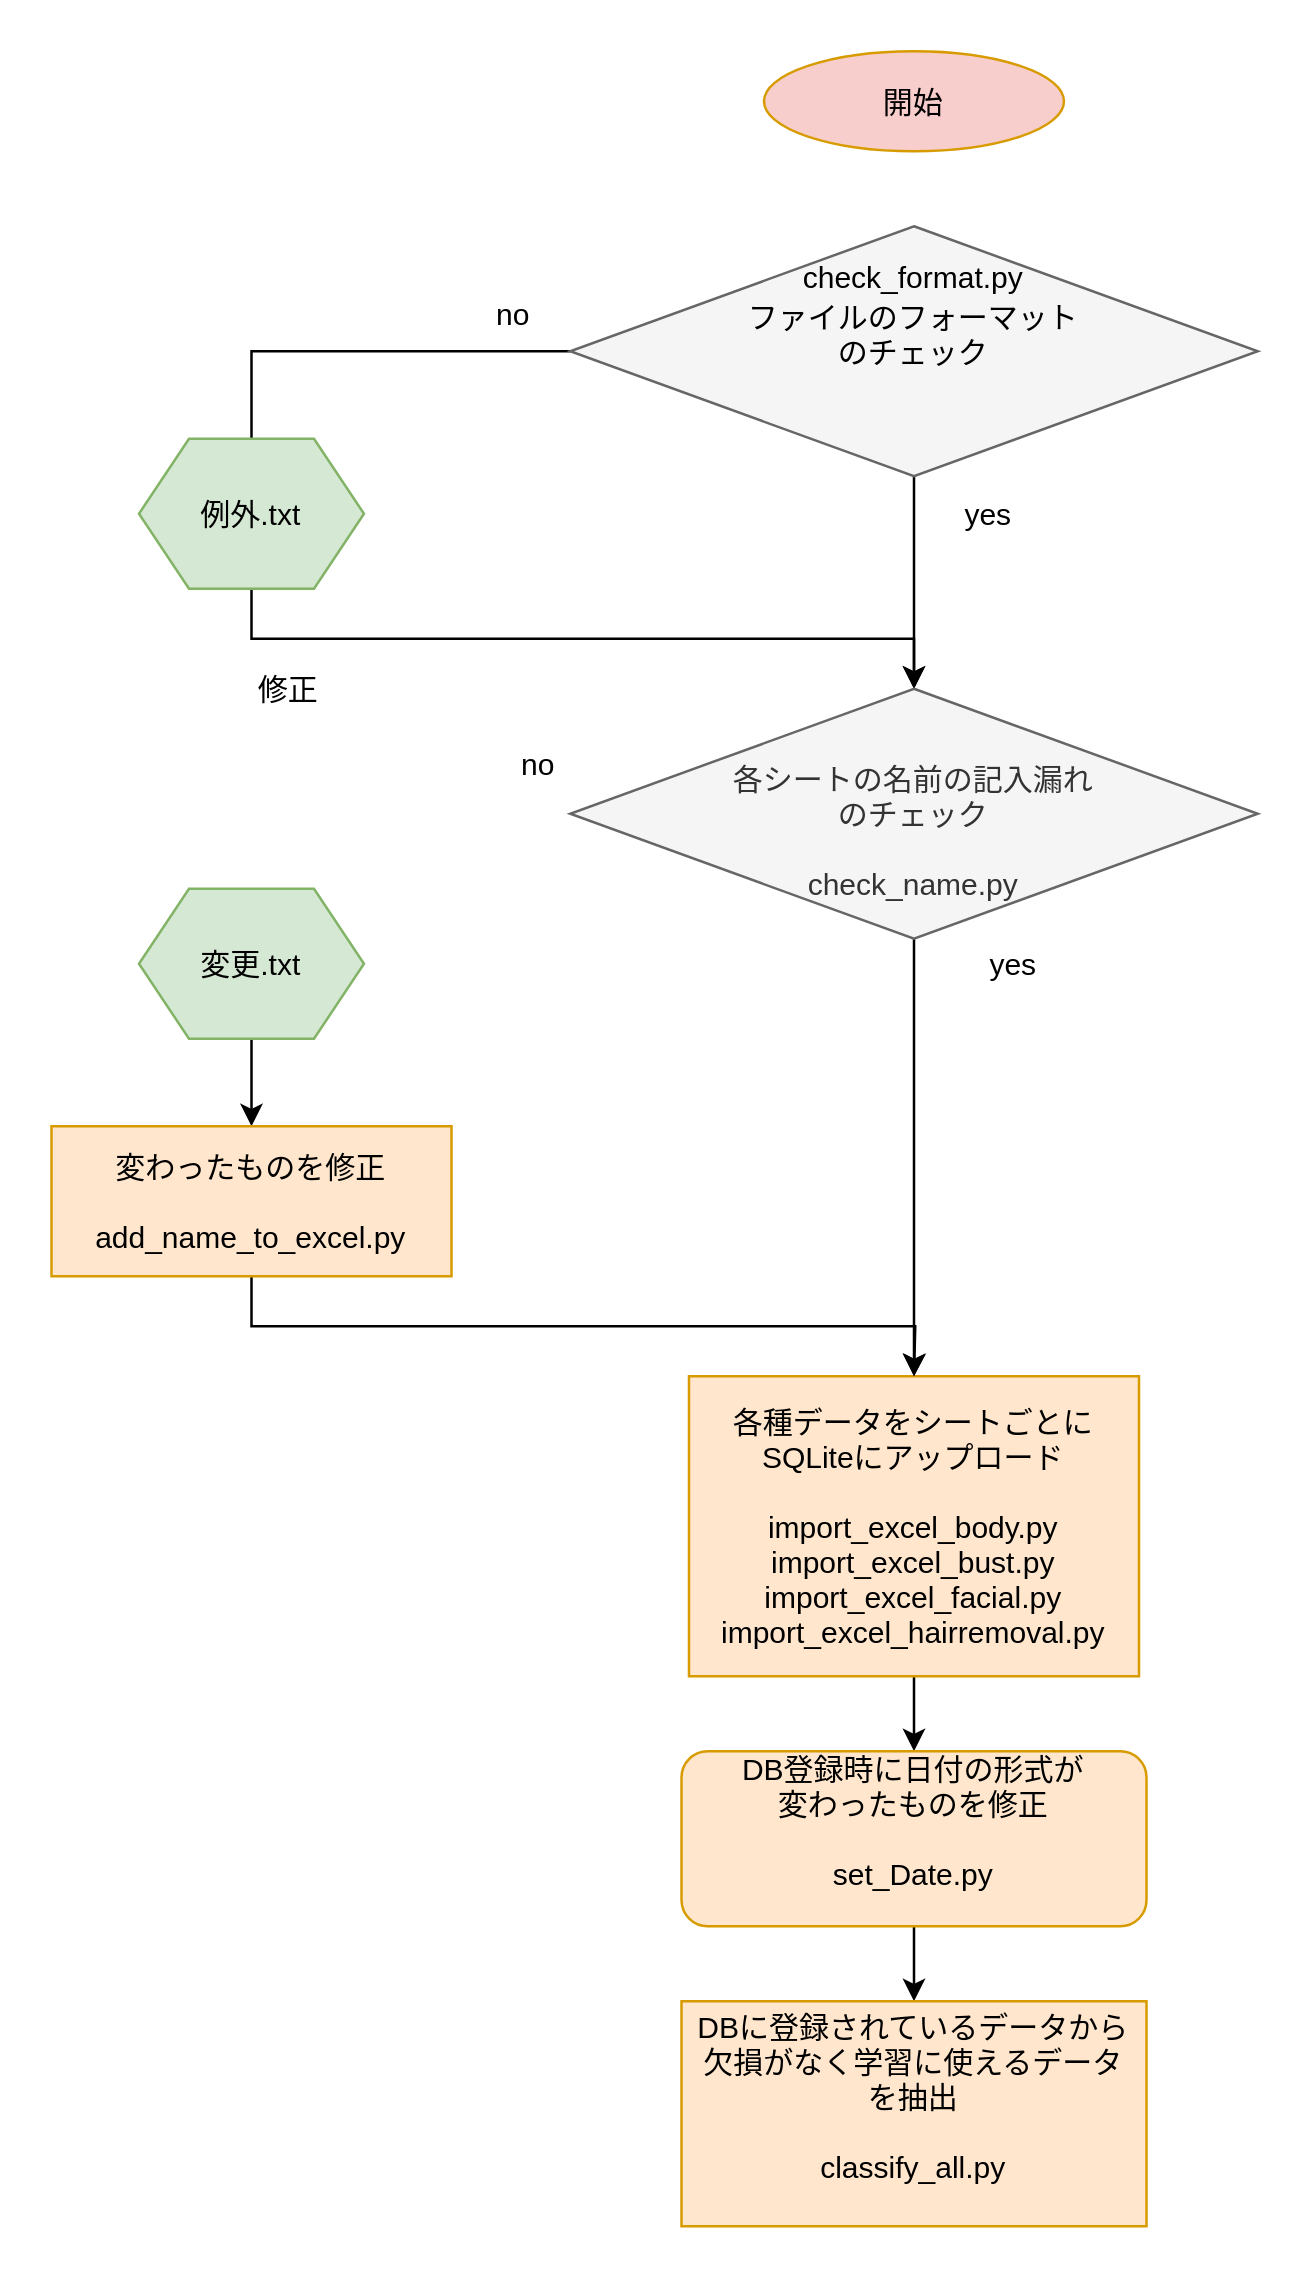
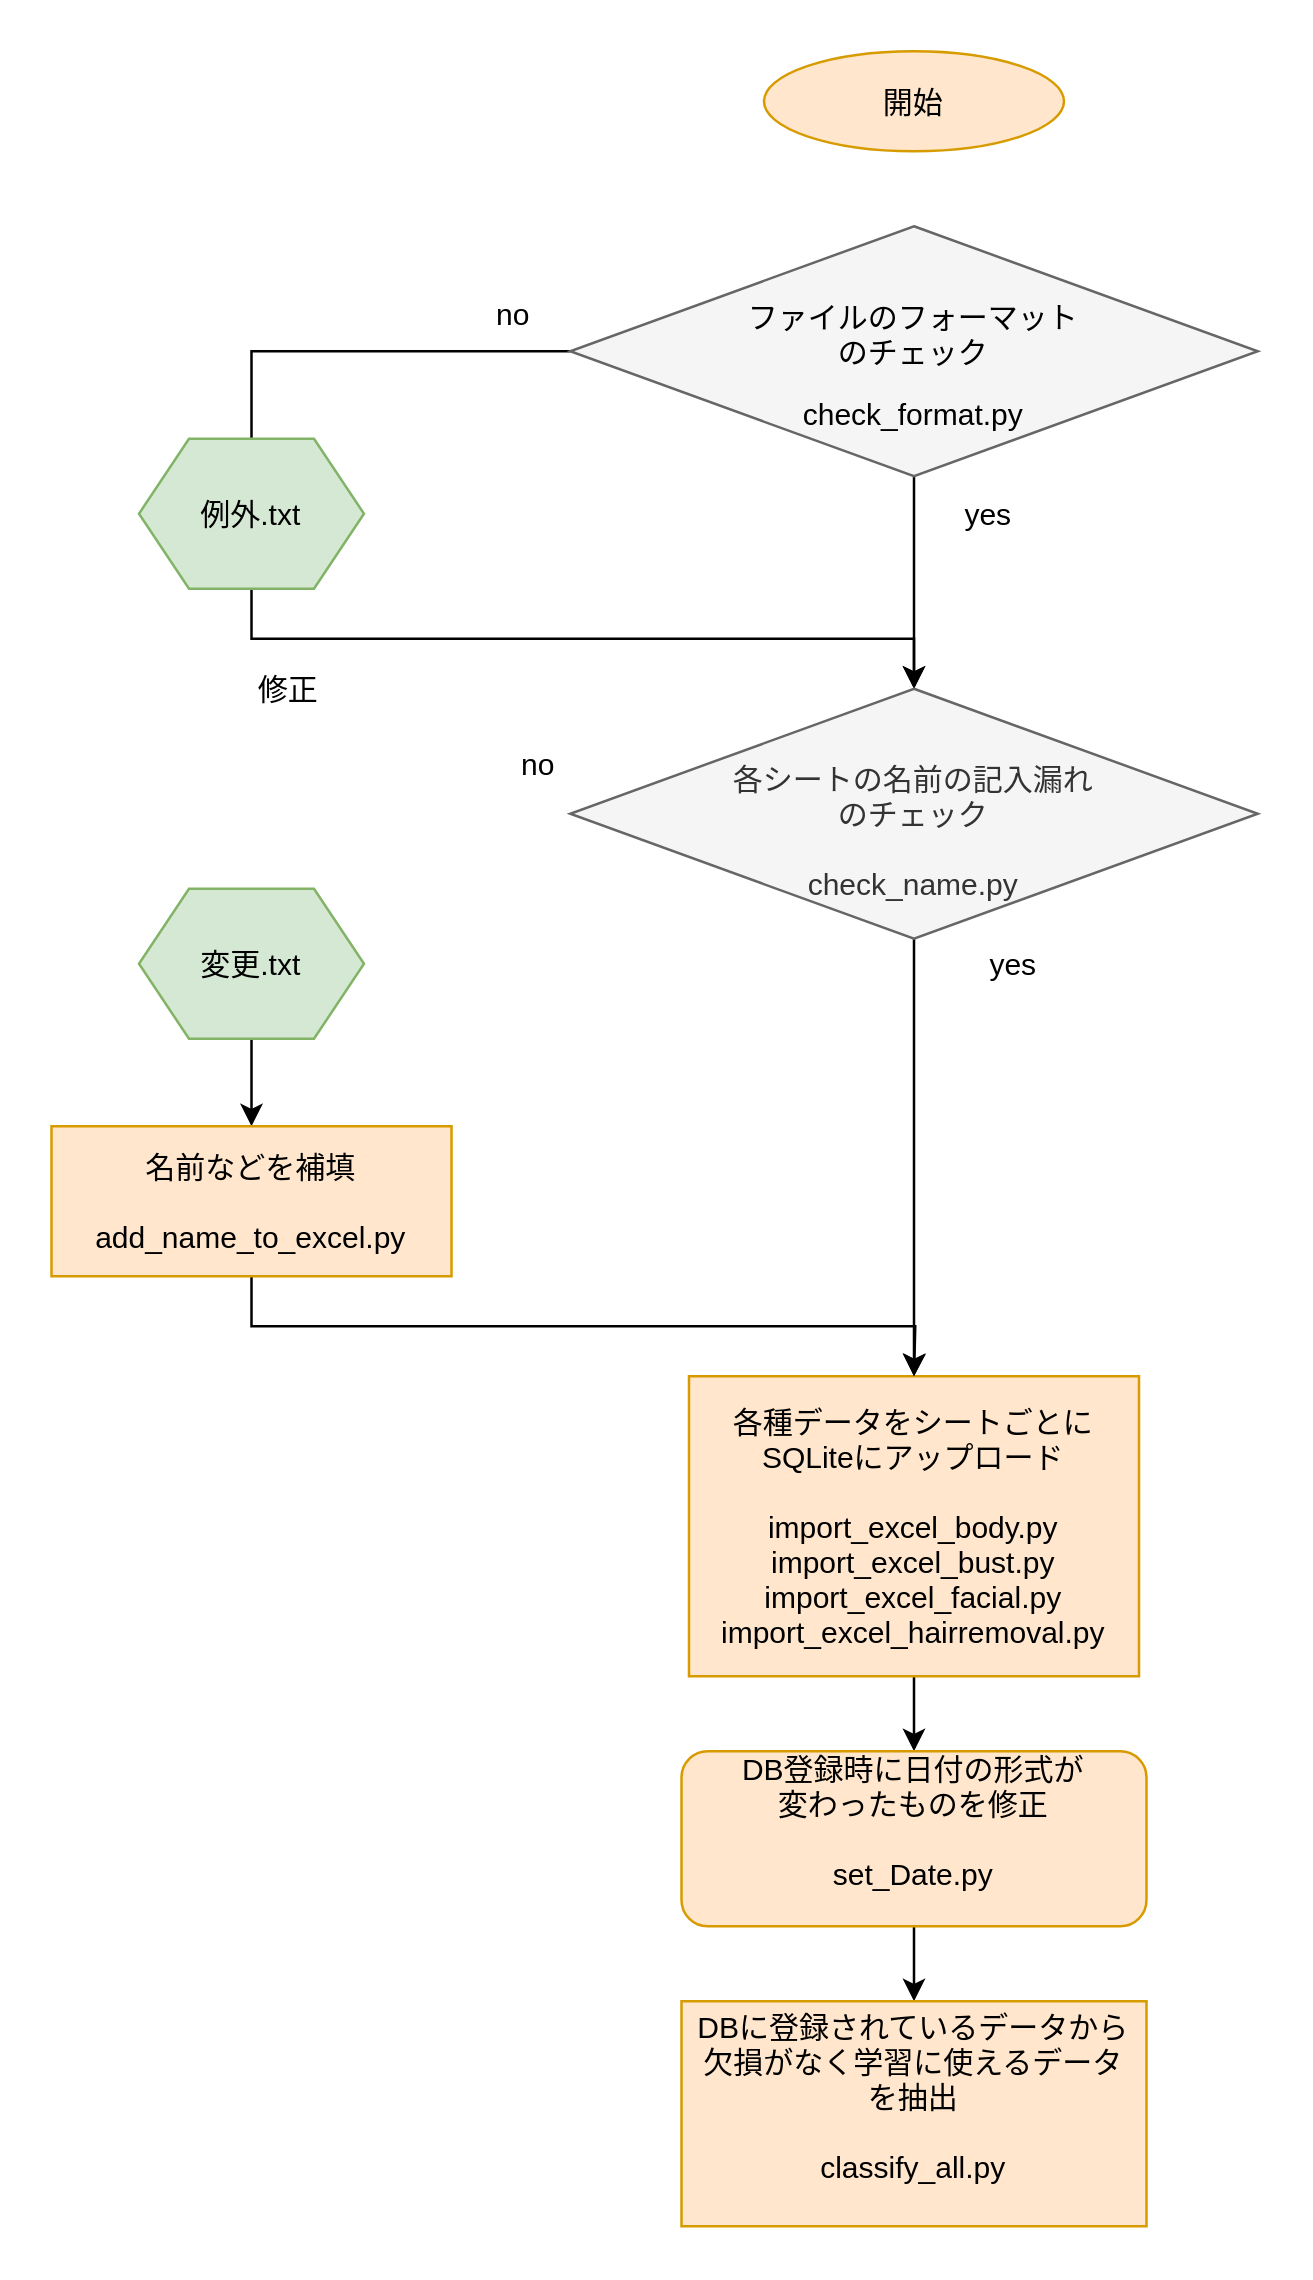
(914, 101) -> (914, 101)
(914, 276) -> (914, 414)
(250, 1168) -> (250, 1168)
